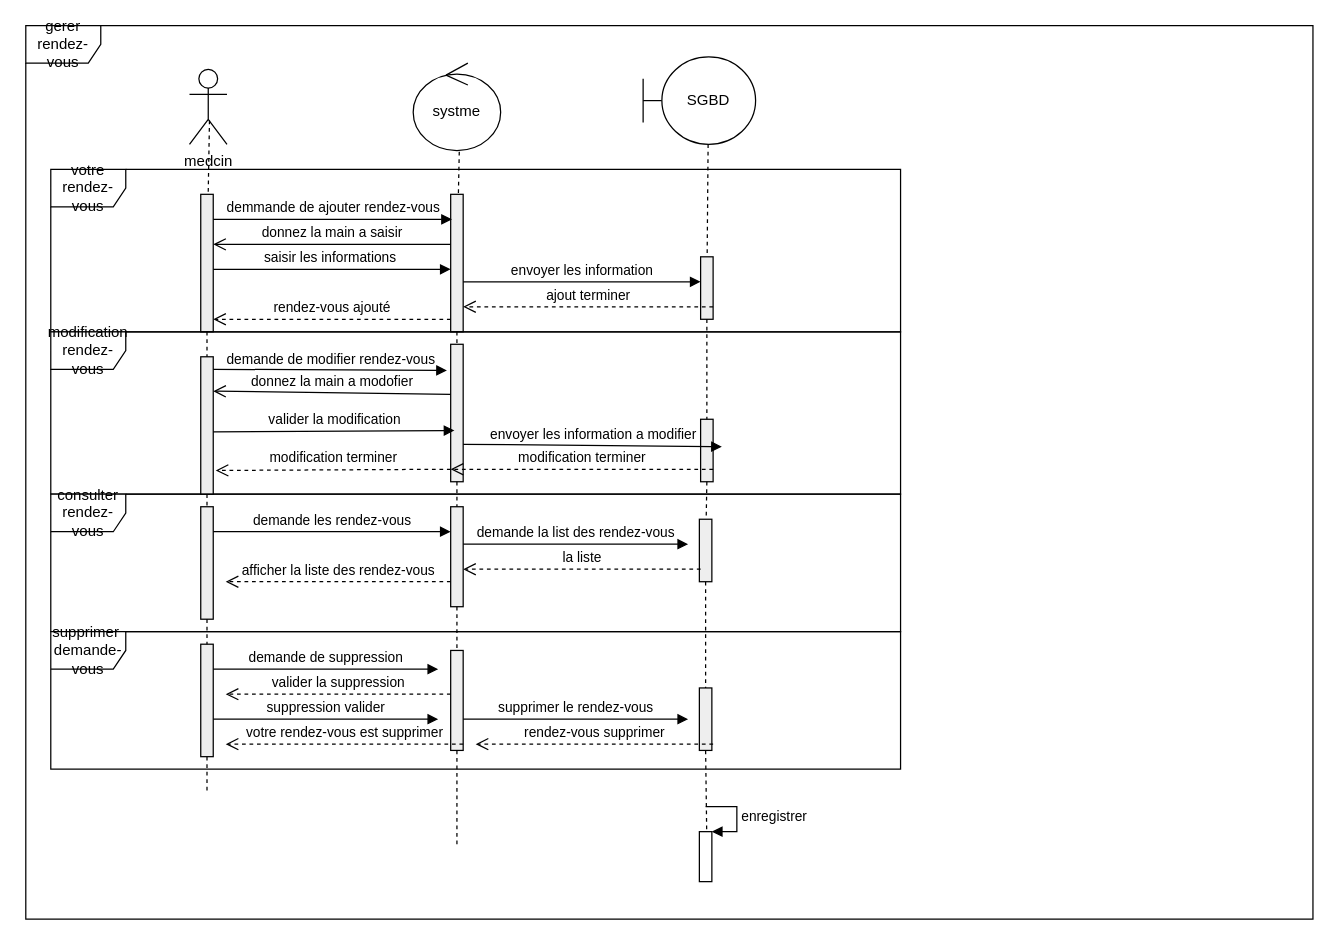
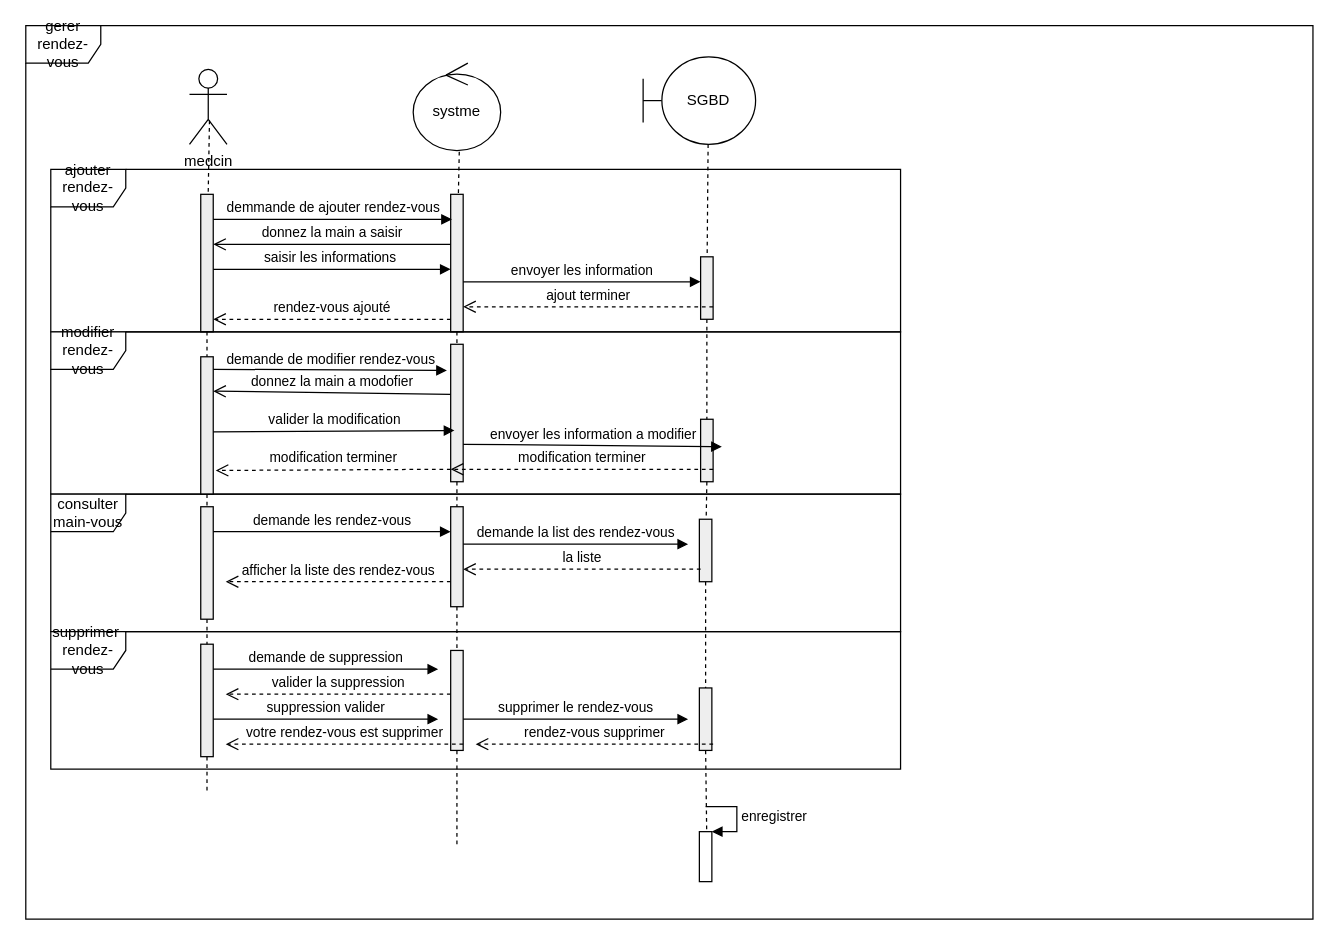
(88, 188) -> (88, 188)
(88, 351) -> (88, 351)
(88, 513) -> (88, 513)
(88, 651) -> (88, 651)
